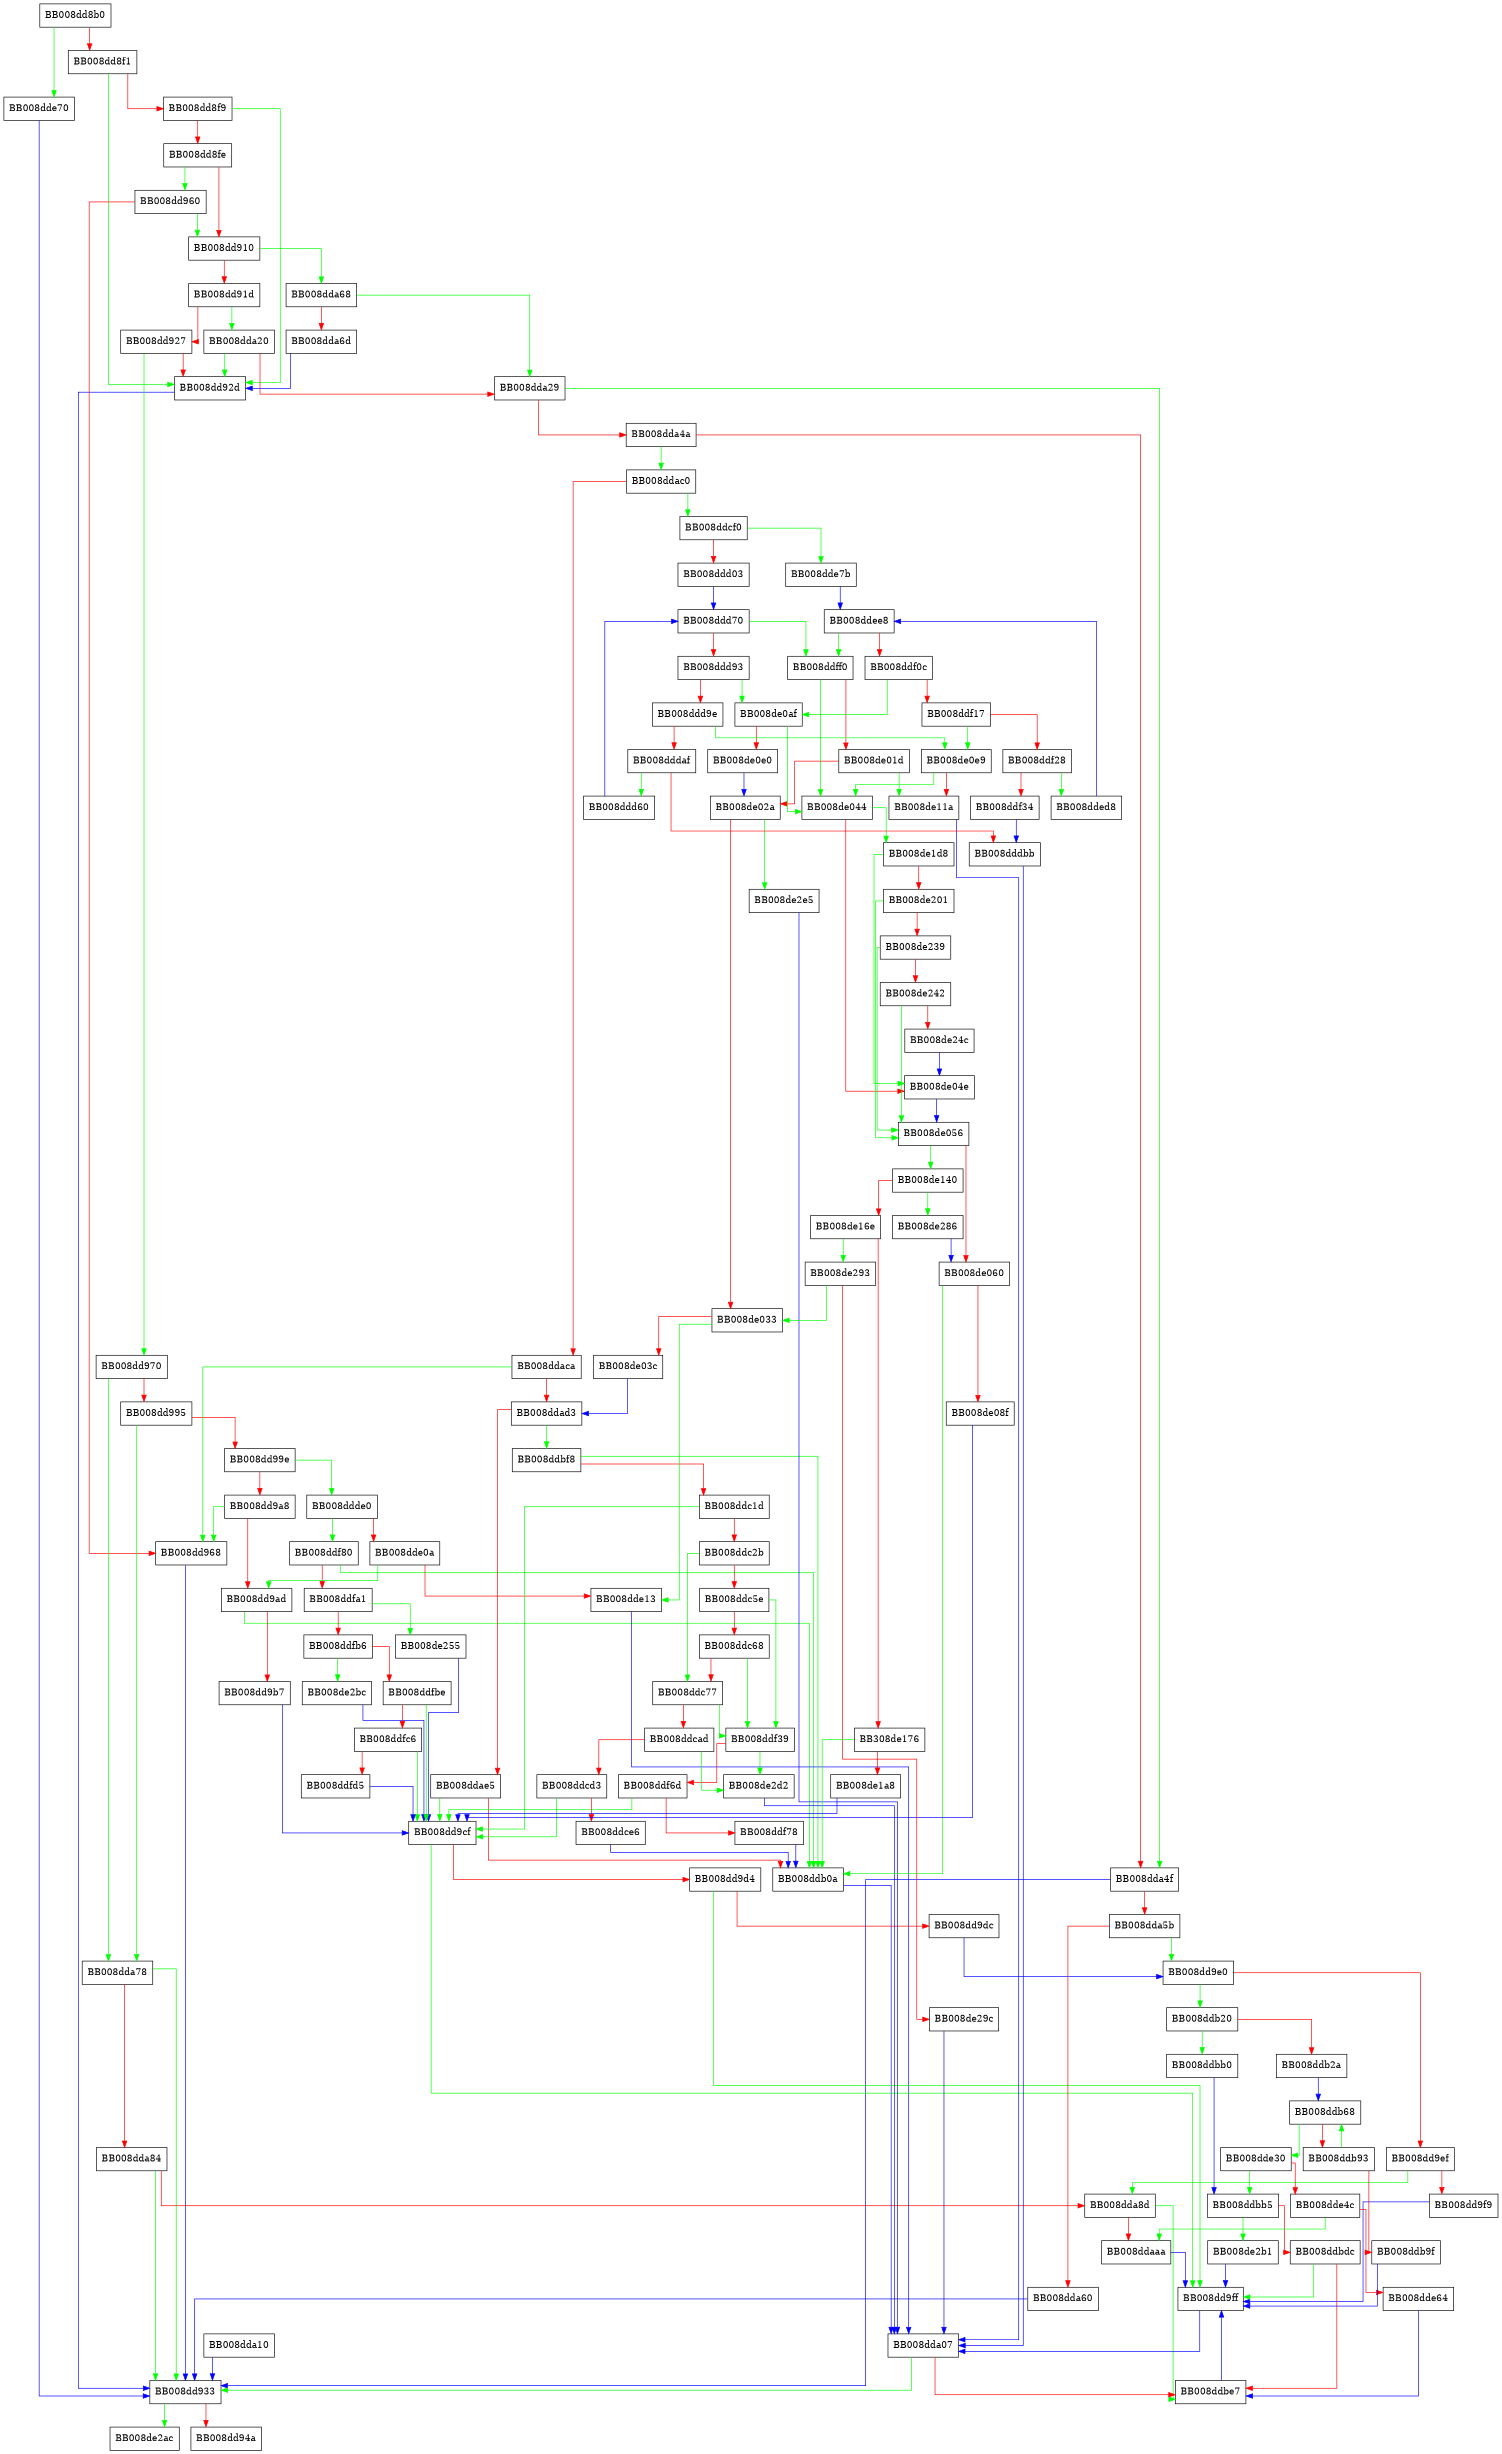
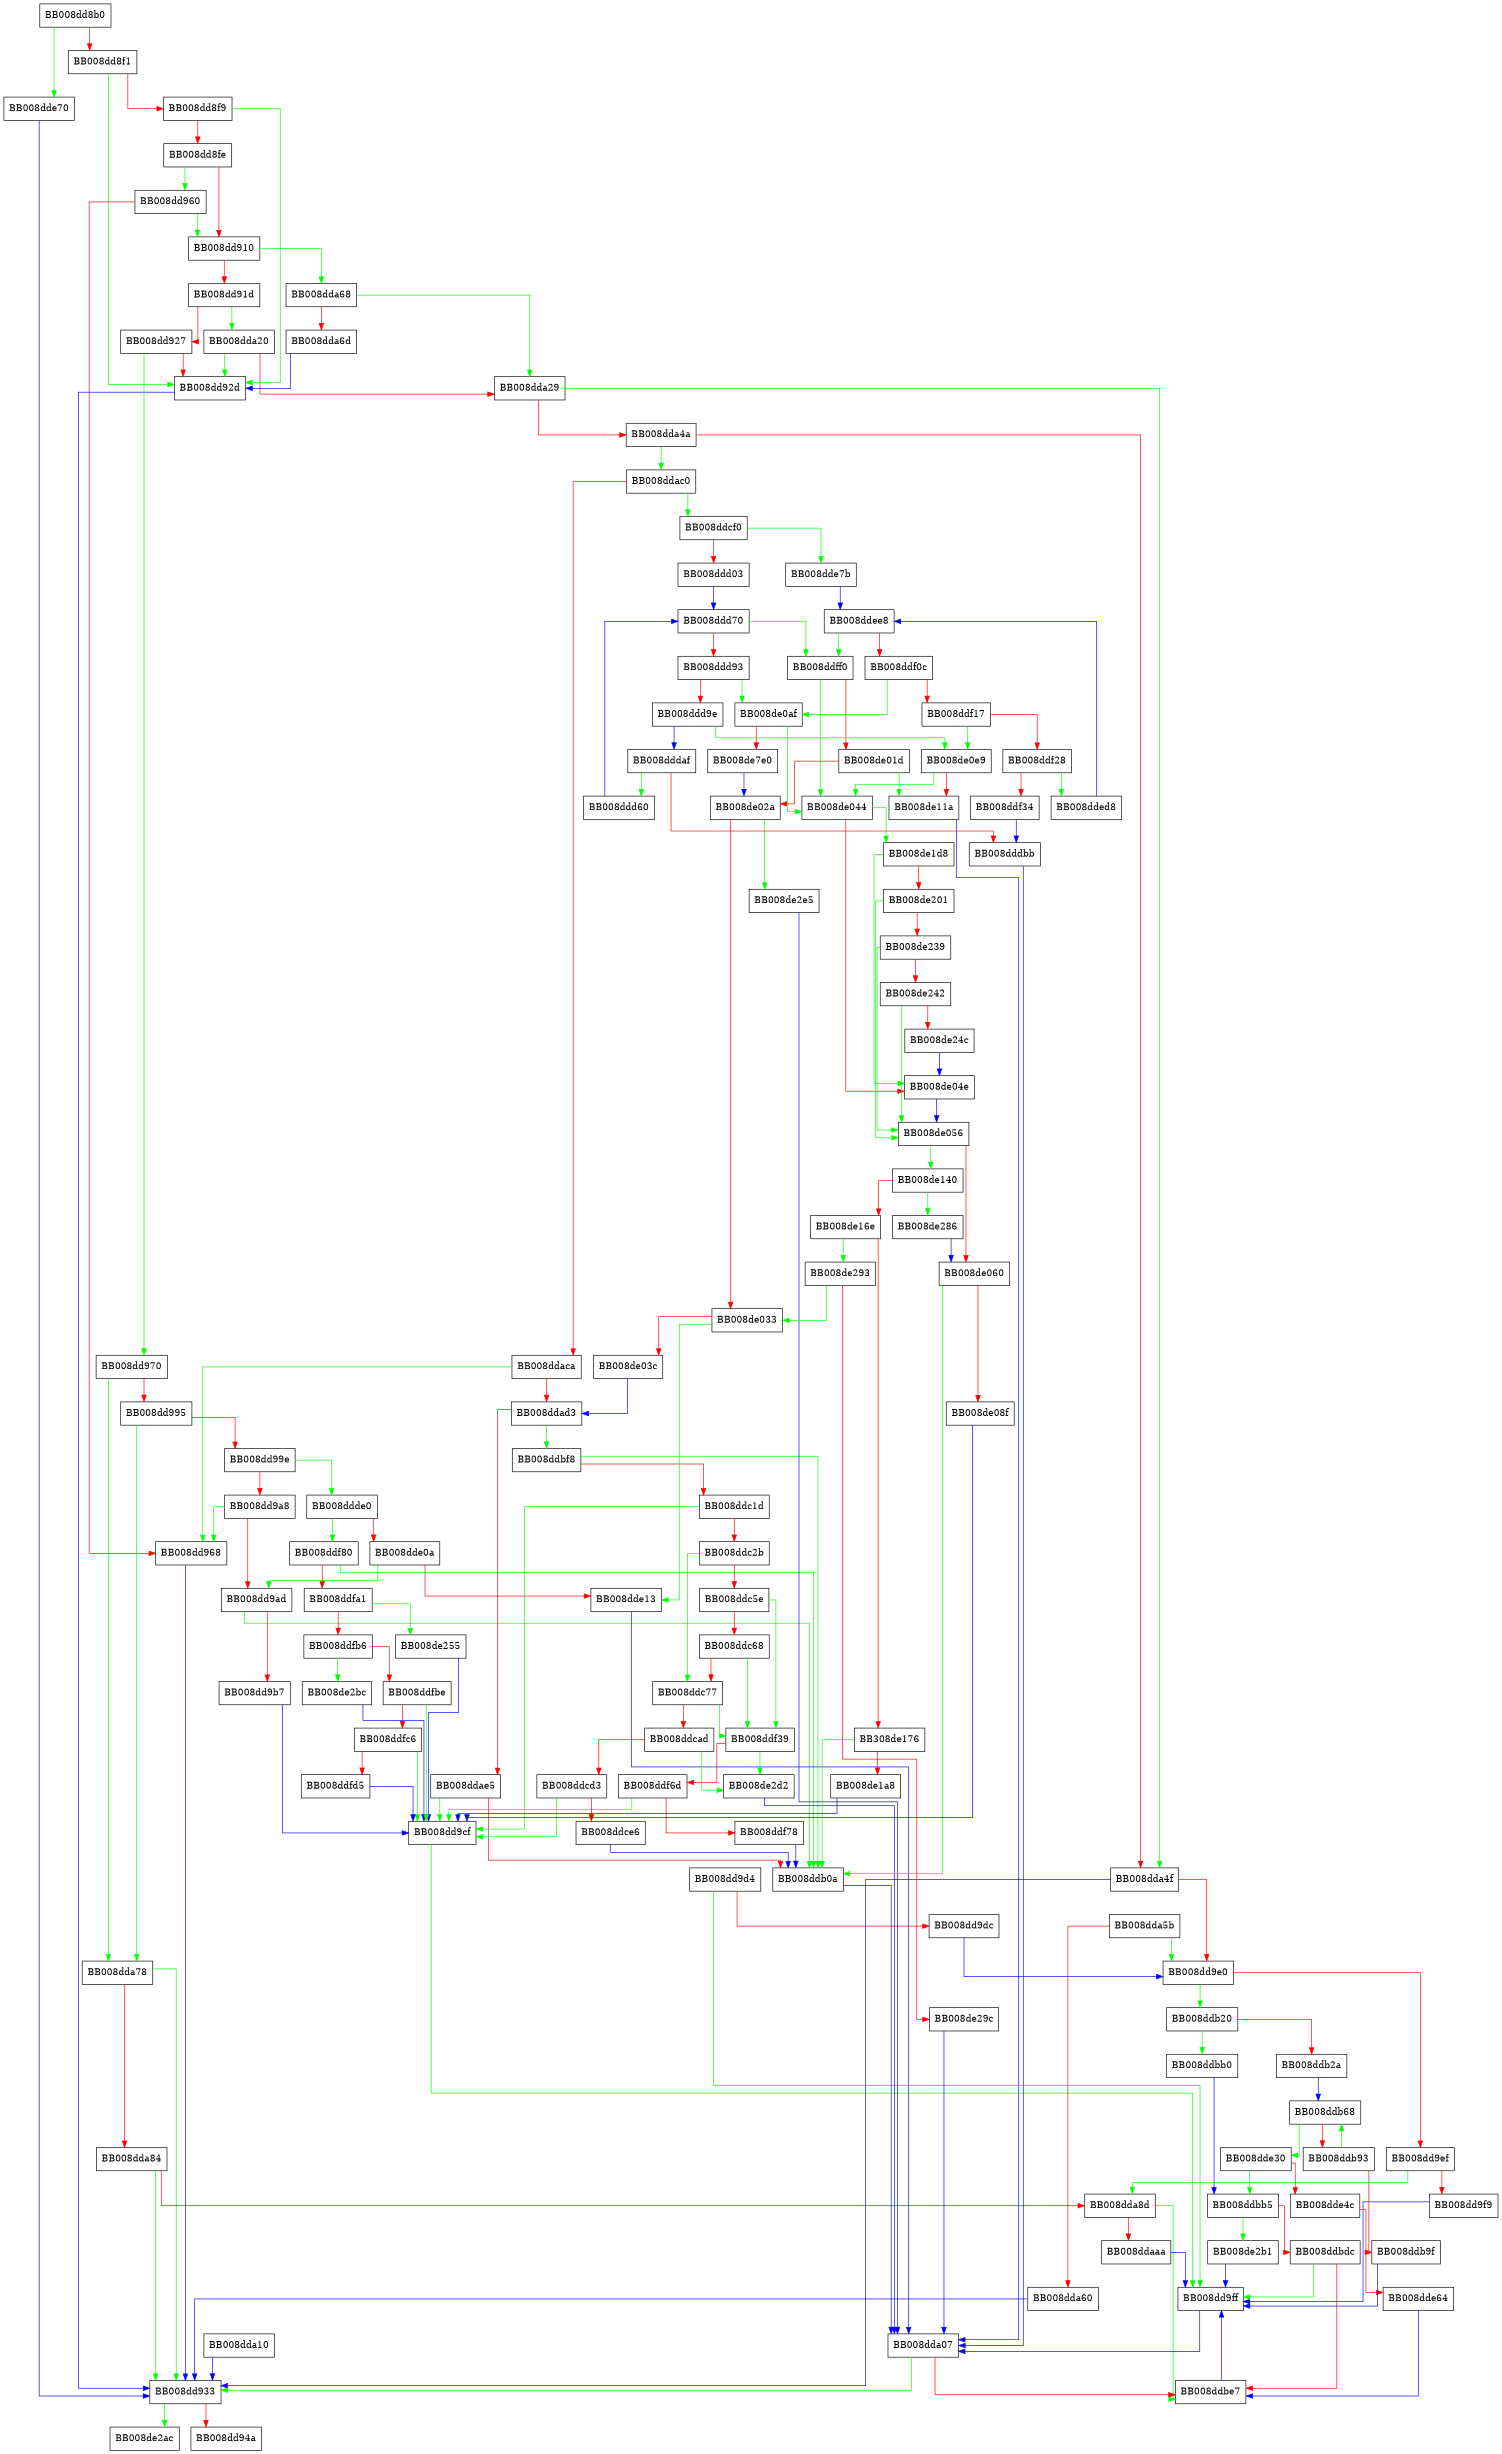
(674, 735) -> (674, 735)
(743, 761) -> (743, 761)
(551, 1880) -> none
(1145, 1900) -> (1207, 1903)
(1250, 2229) -> none
